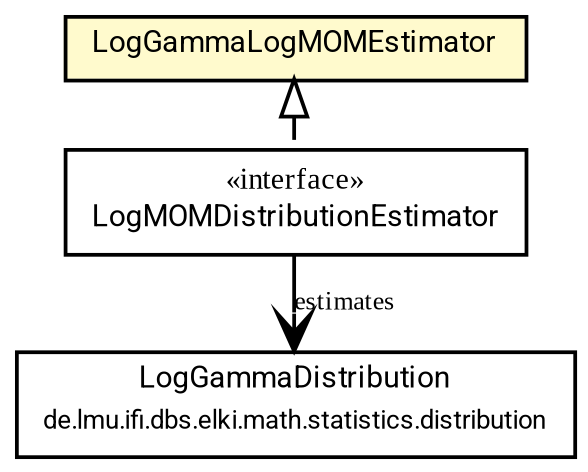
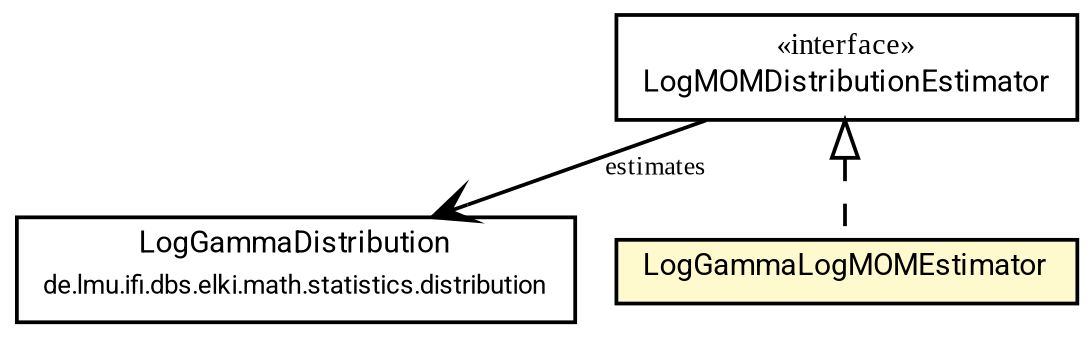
(294, 133) -> (845, 198)
